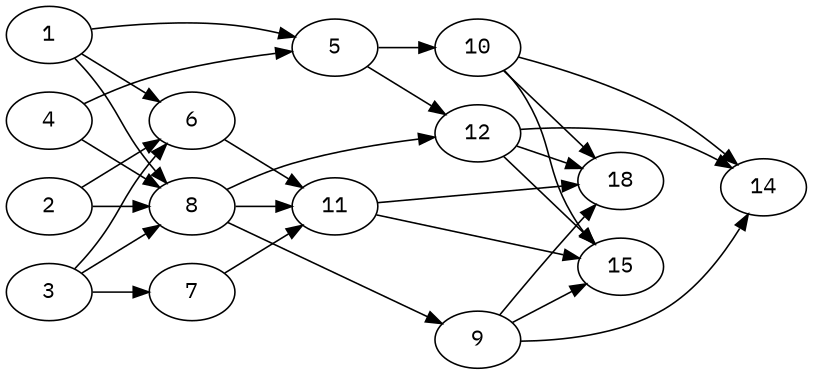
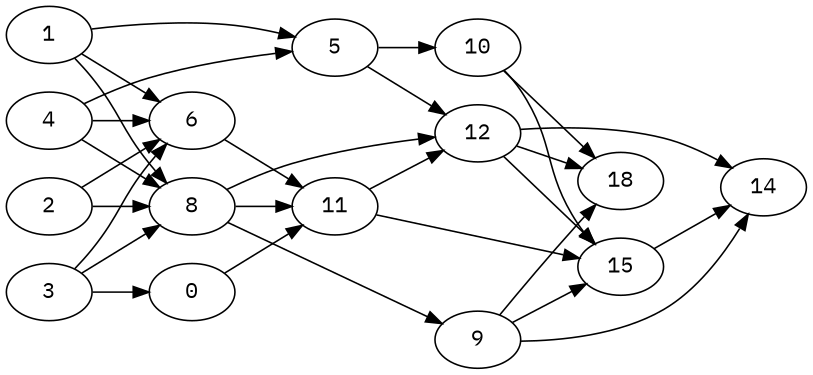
(627, 94) -> (685, 231)
none -> (109, 121)
(470, 194) -> (399, 174)
(192, 292) -> (192, 292)
